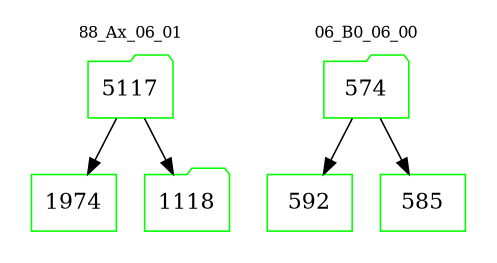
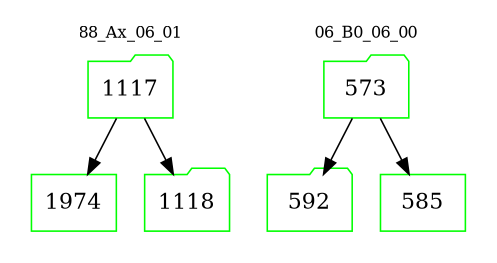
(130, 90) -> (130, 90)
(366, 90) -> (366, 90)
(310, 203) -> (310, 203)
